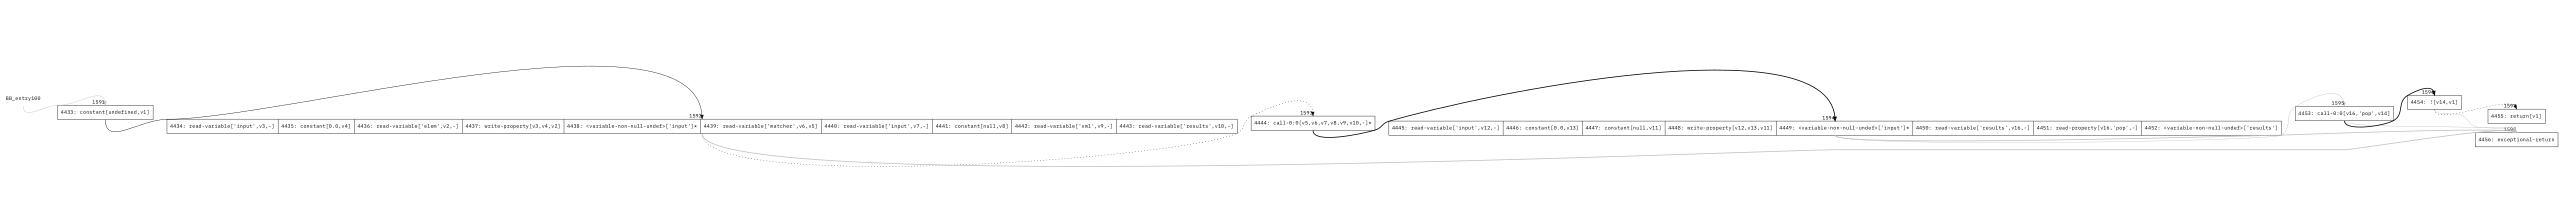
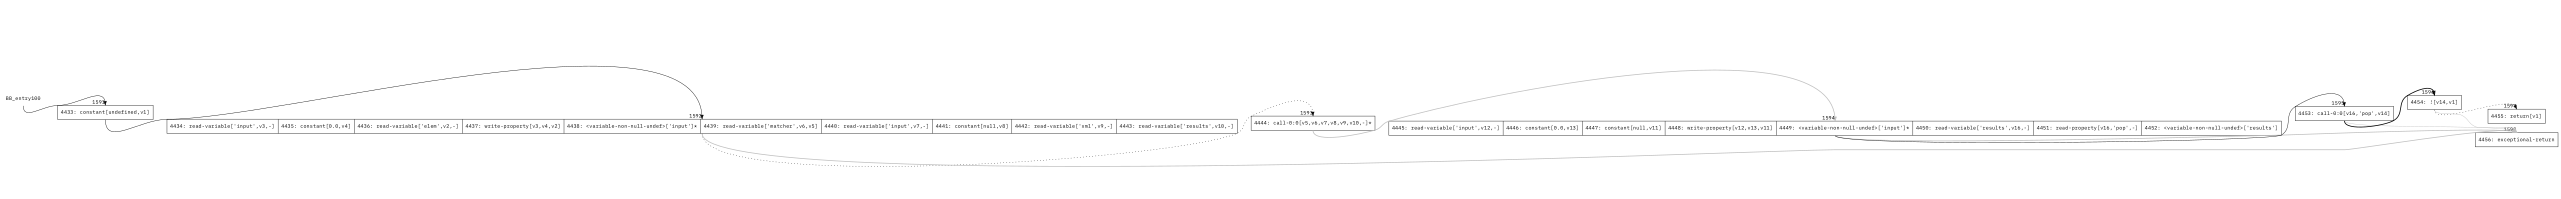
(1578, 82) -> (1578, 82)
(63, 105) -> (63, 105)
(2103, 142) -> (2103, 142)
